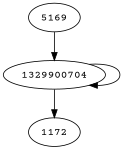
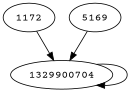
(54, 100) -> (43, 42)
